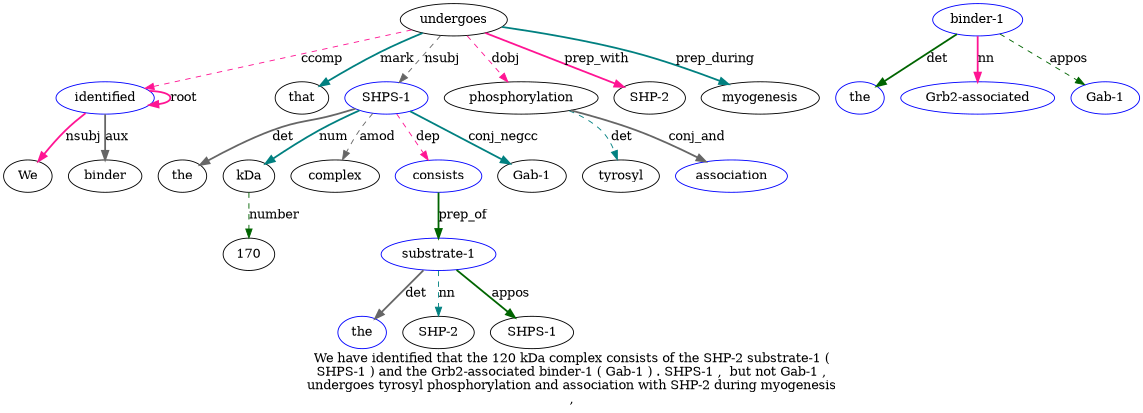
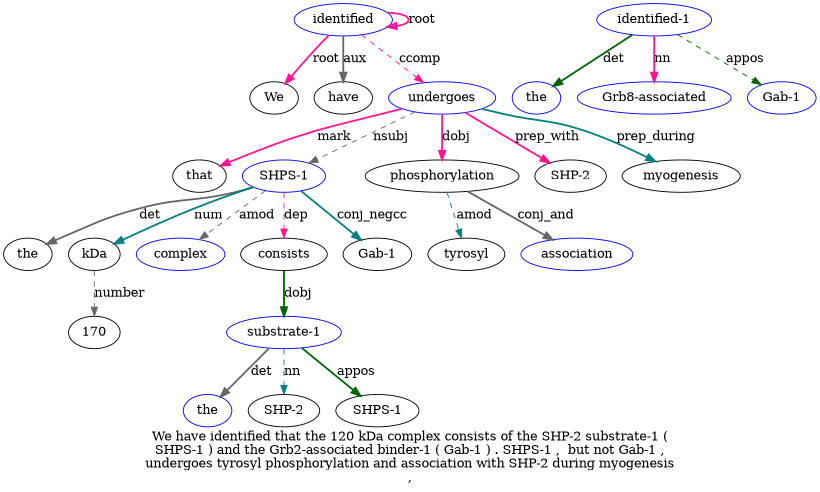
(454, 20) -> (442, 98)
(978, 20) -> (654, 20)
(374, 55) -> (314, 131)
(484, 55) -> (442, 133)
(283, 58) -> (389, 56)
(978, 98) -> (654, 98)
(84, 137) -> (326, 59)
(622, 137) -> (474, 215)
(105, 176) -> (343, 98)
(335, 176) -> (181, 254)
(439, 176) -> (284, 254)
(249, 211) -> (94, 289)
(463, 215) -> (298, 293)
